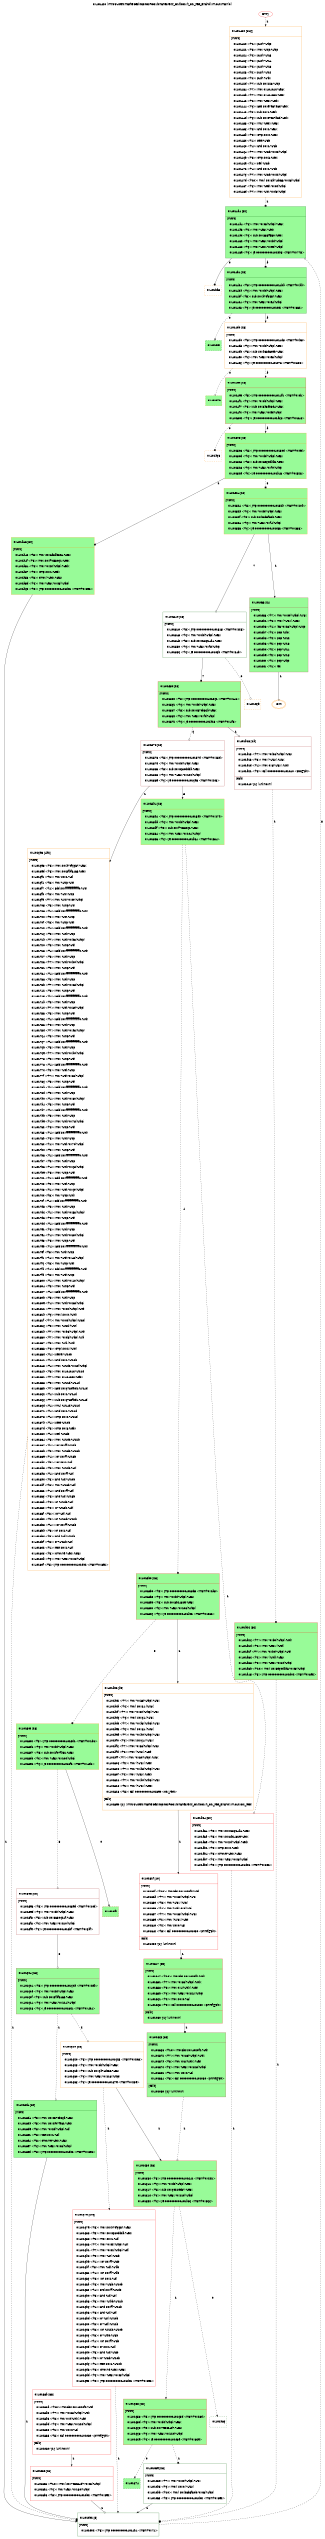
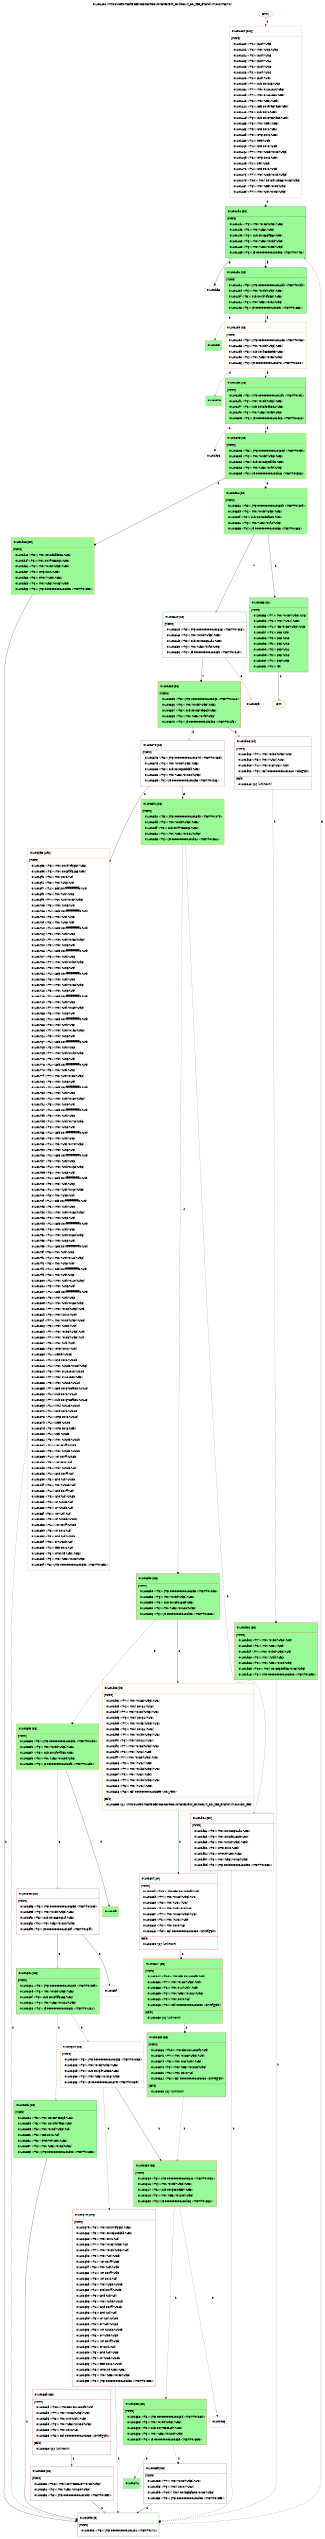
none -> (110, 1991)
